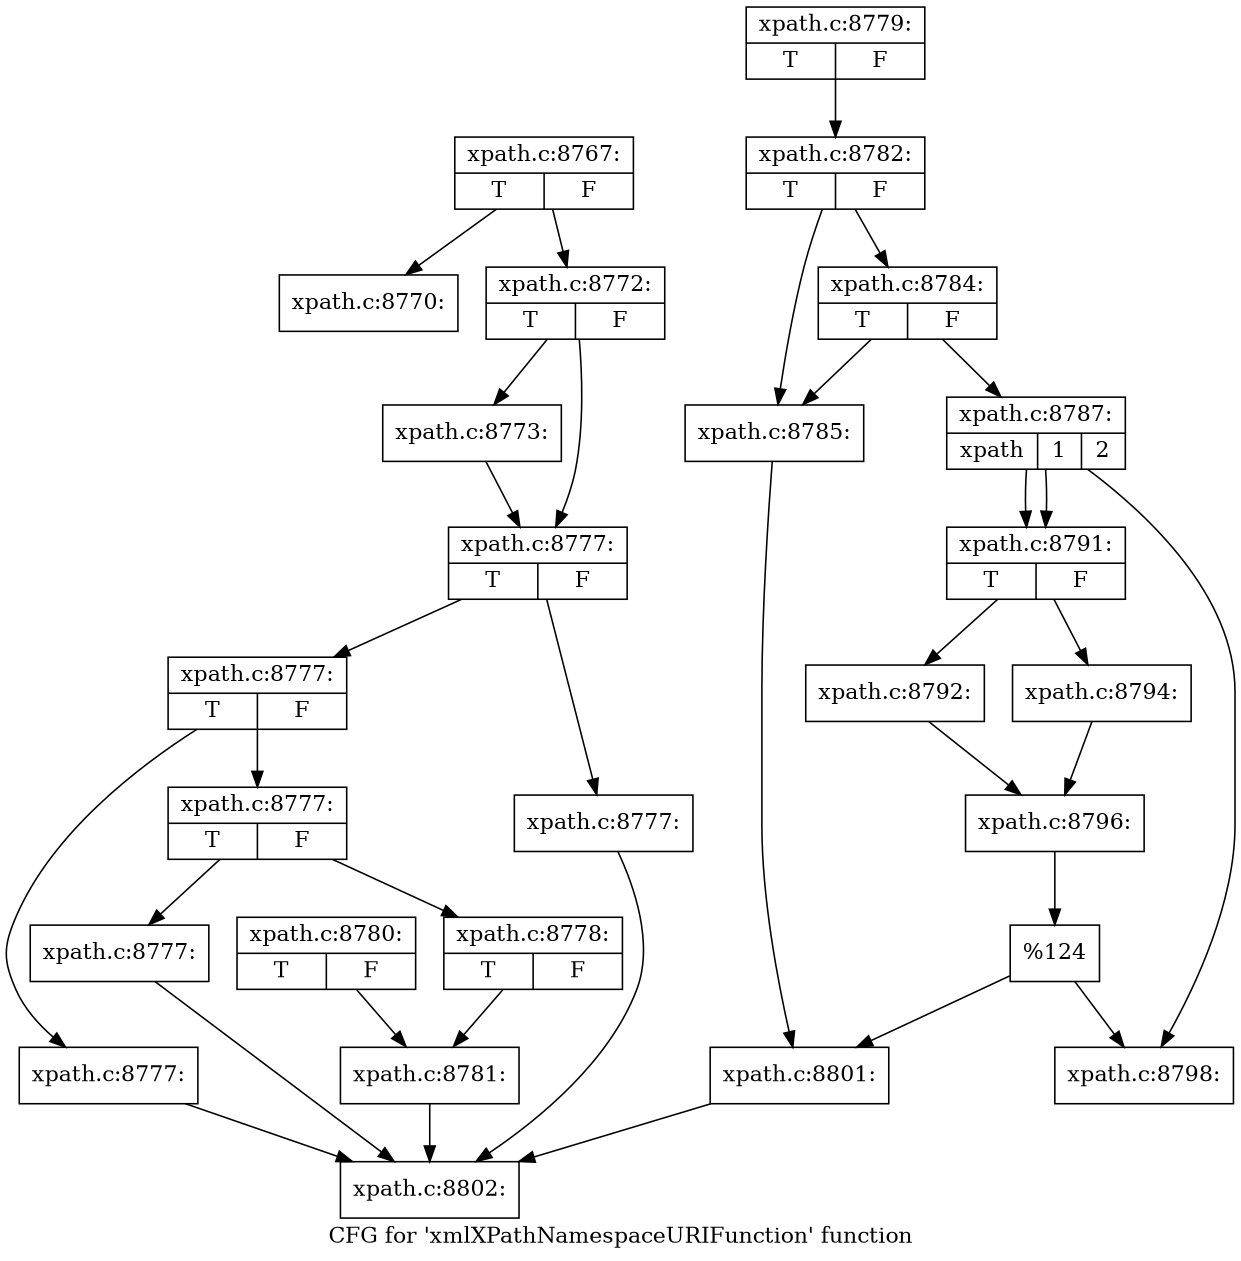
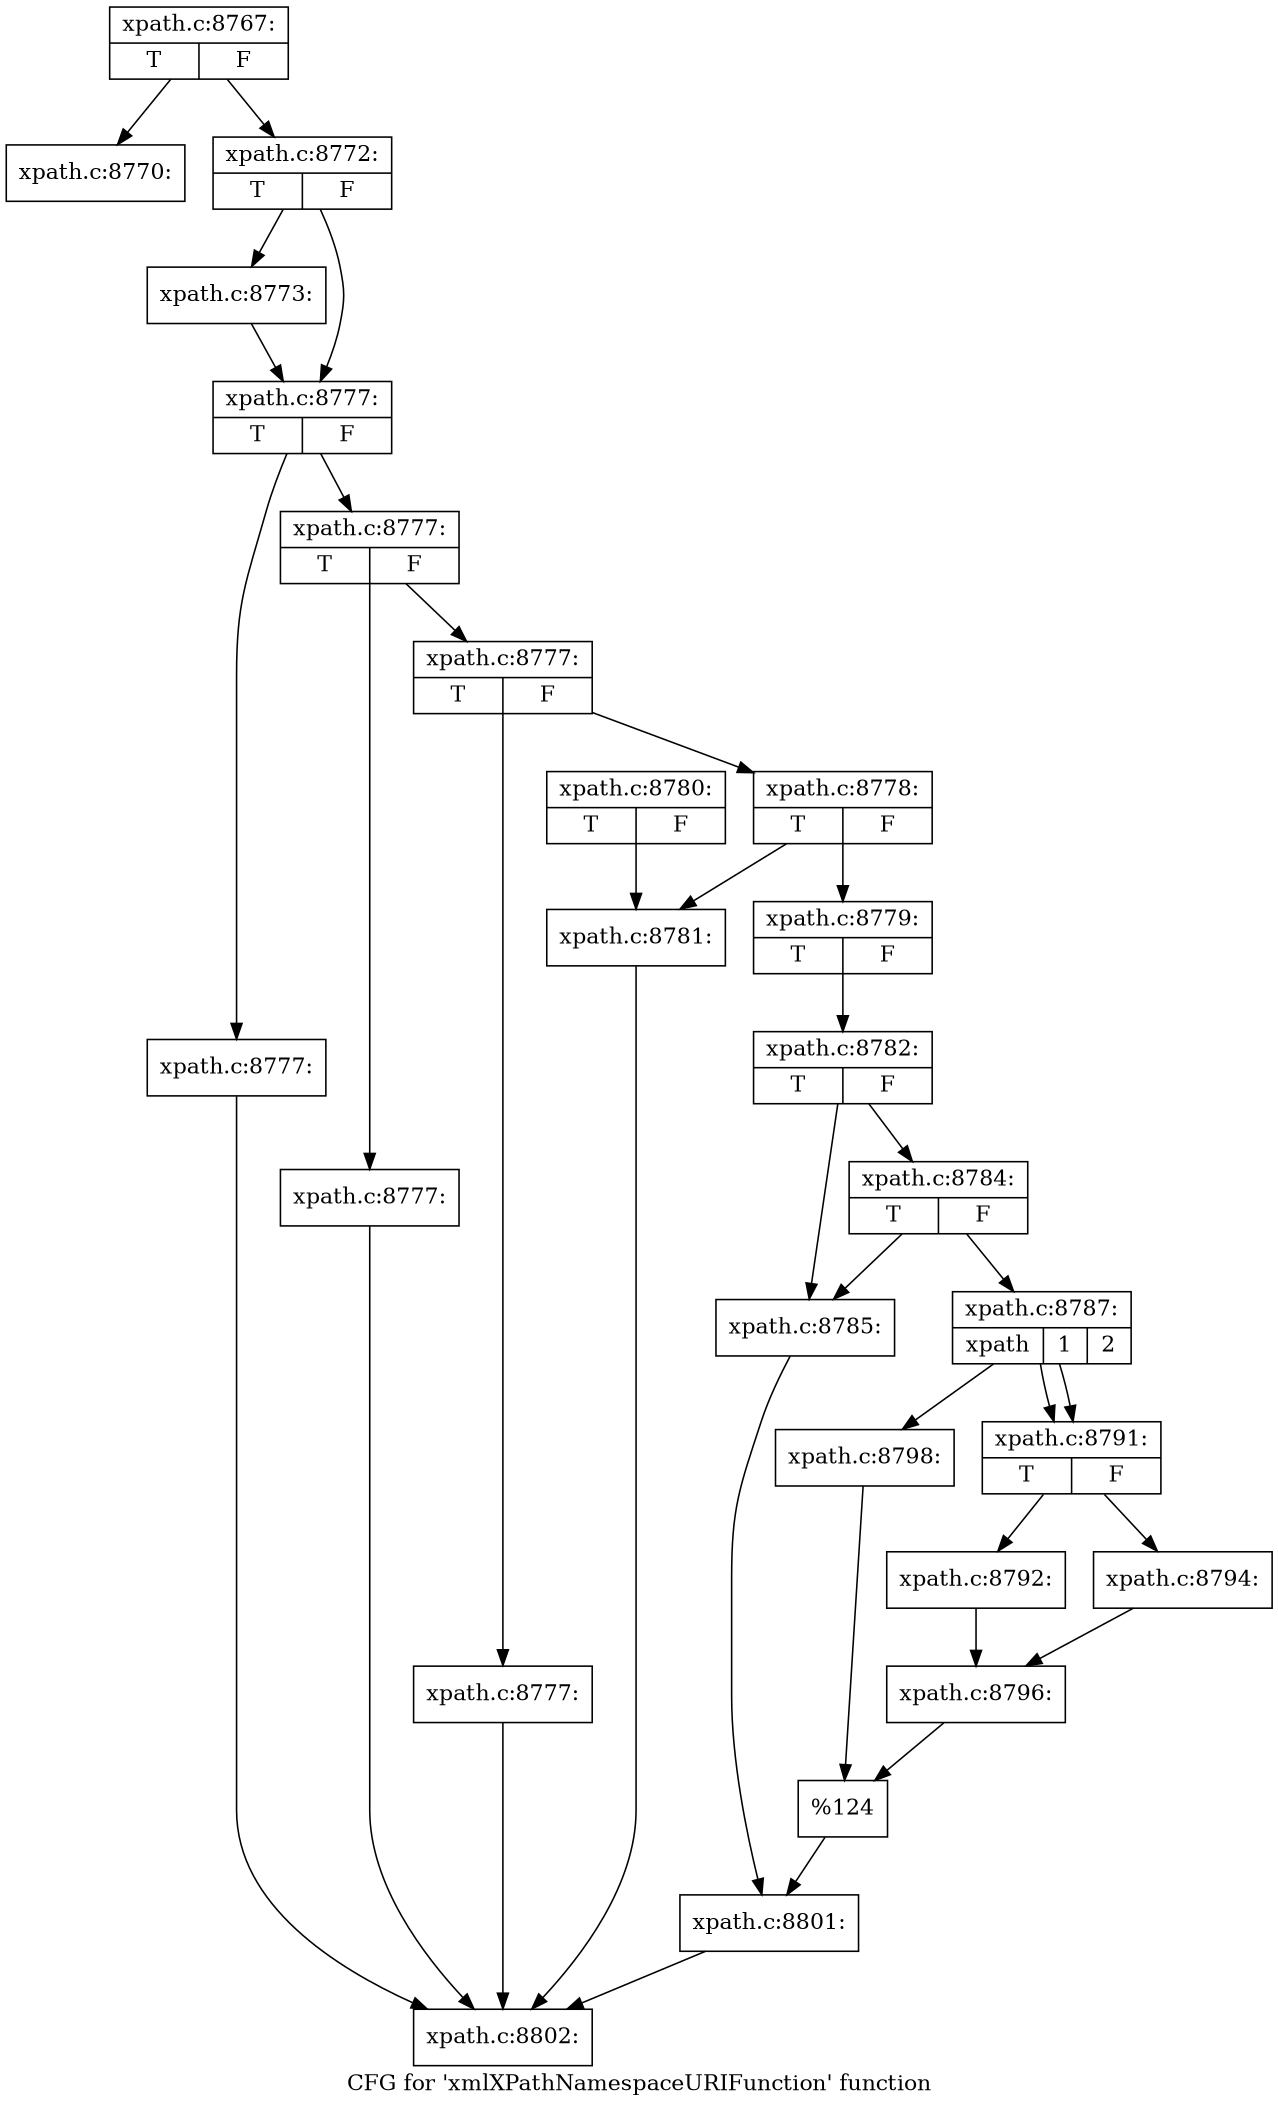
none -> (843, 865)
(1095, 1008) -> (854, 1625)
